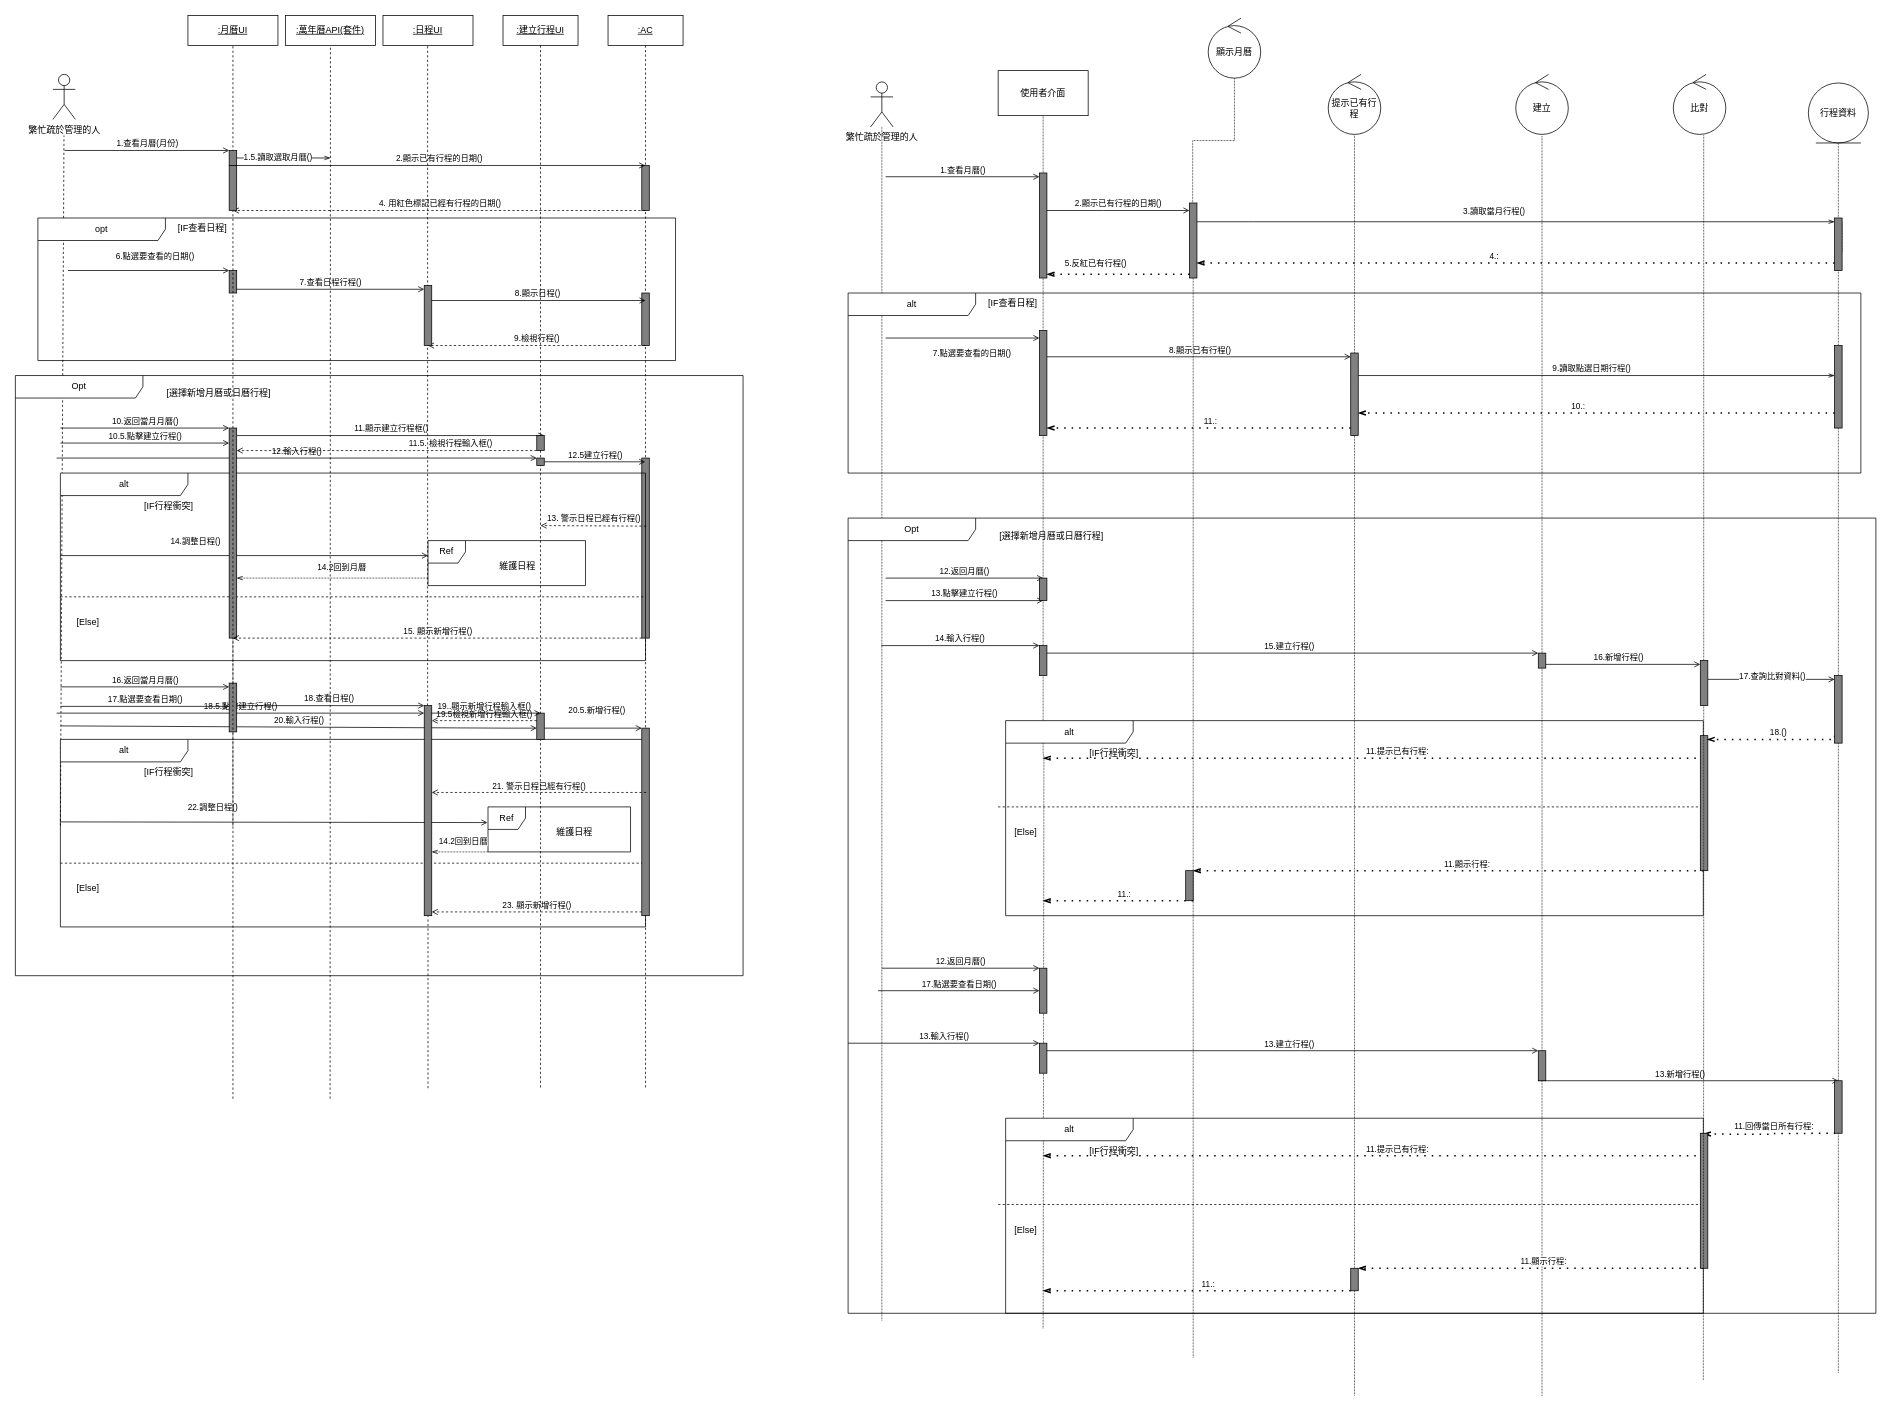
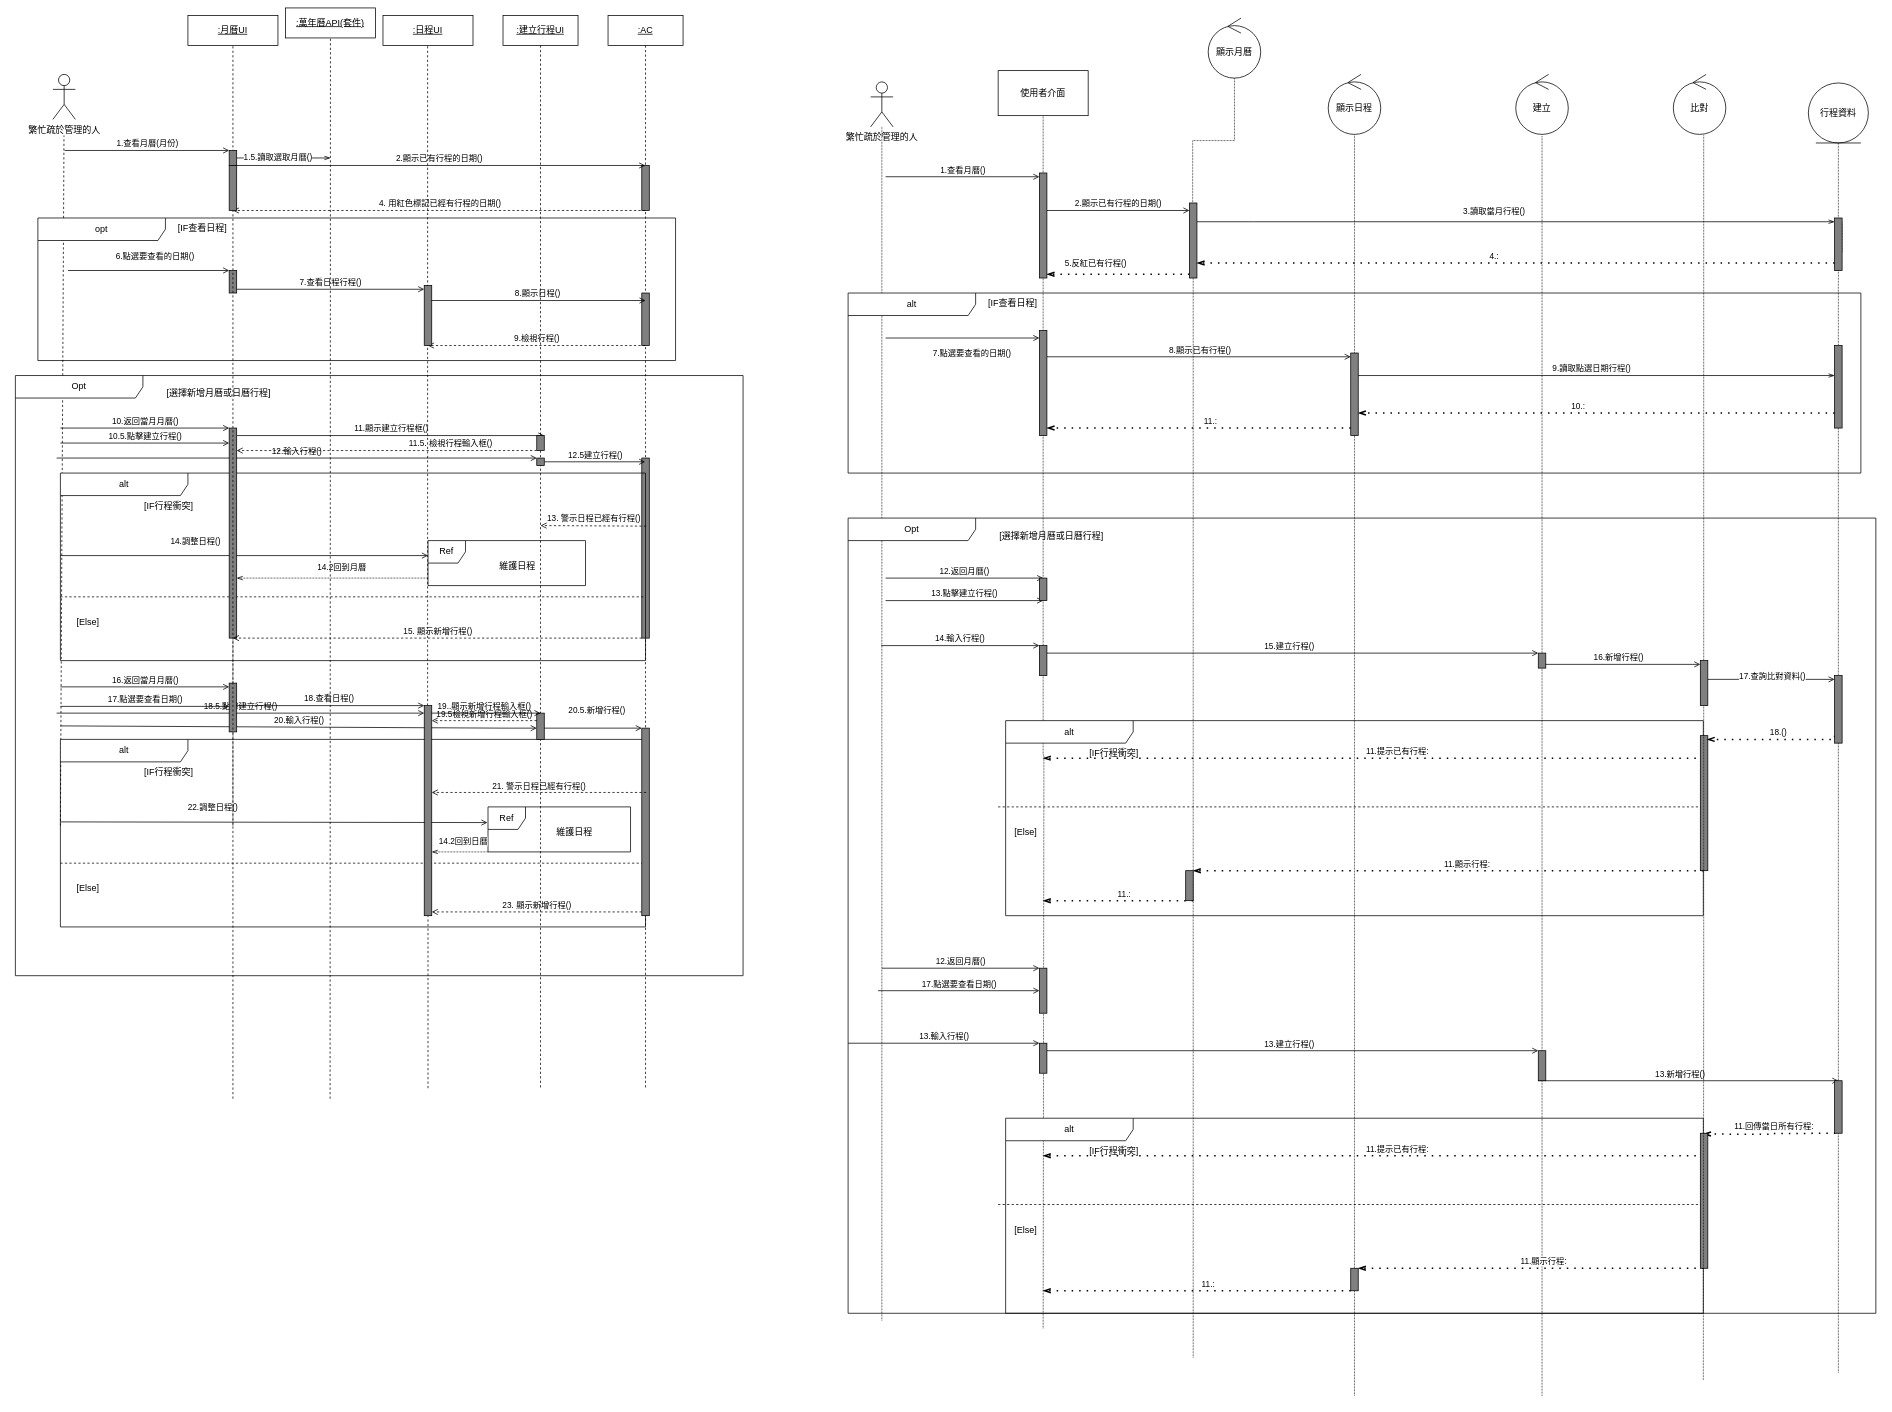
(330, 30) -> (330, 23)
(1354, 108) -> (1354, 108)
